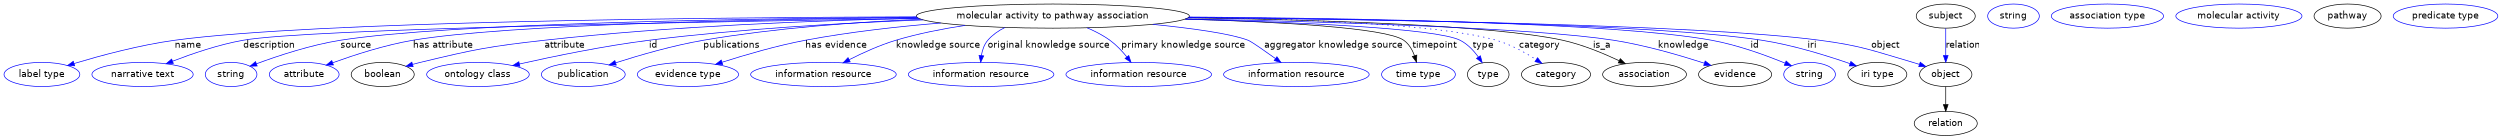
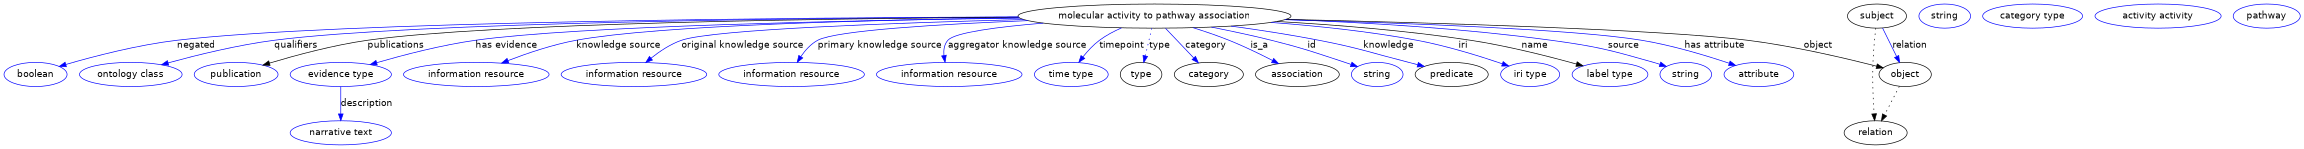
(2107, 16) -> (2033, 16)
(2239, 16) -> (2158, 16)
(2348, 16) -> (2267, 16)
(2446, 16) -> none
(494, 22) -> (1428, 34)
(1305, 25) -> (1100, 40)
(1336, 25) -> (1149, 42)
(1406, 25) -> (1234, 42)
(375, 31) -> (341, 100)
(1453, 32) -> (1180, 43)
(1739, 33) -> (1583, 29)
(728, 36) -> (454, 32)
(565, 45) -> (197, 45)
(653, 45) -> (296, 45)
none -> (1873, 71)
(383, 74) -> (36, 74)
(1735, 74) -> (1452, 74)
(1877, 74) -> (1530, 74)
(1946, 96) -> (1892, 101)
